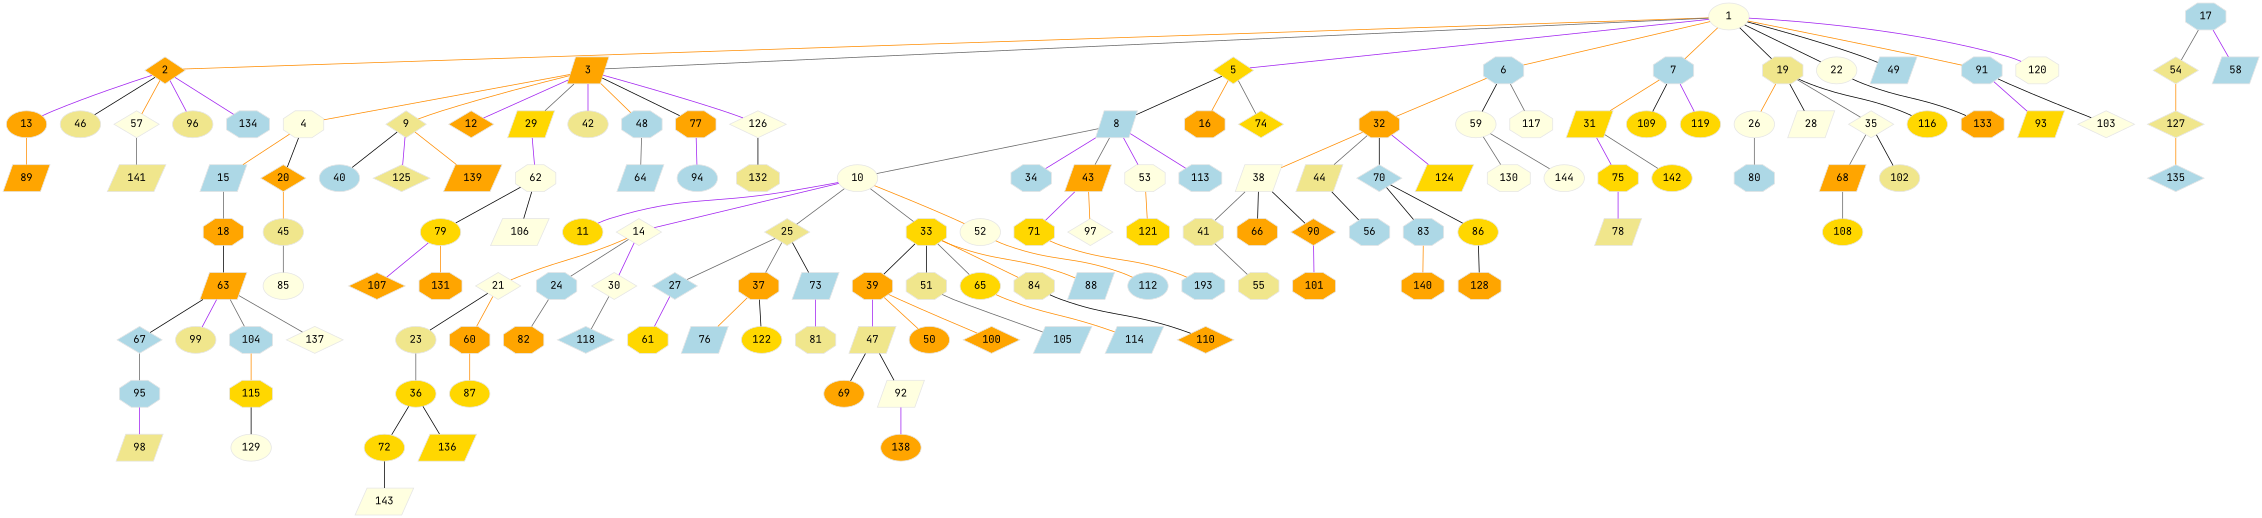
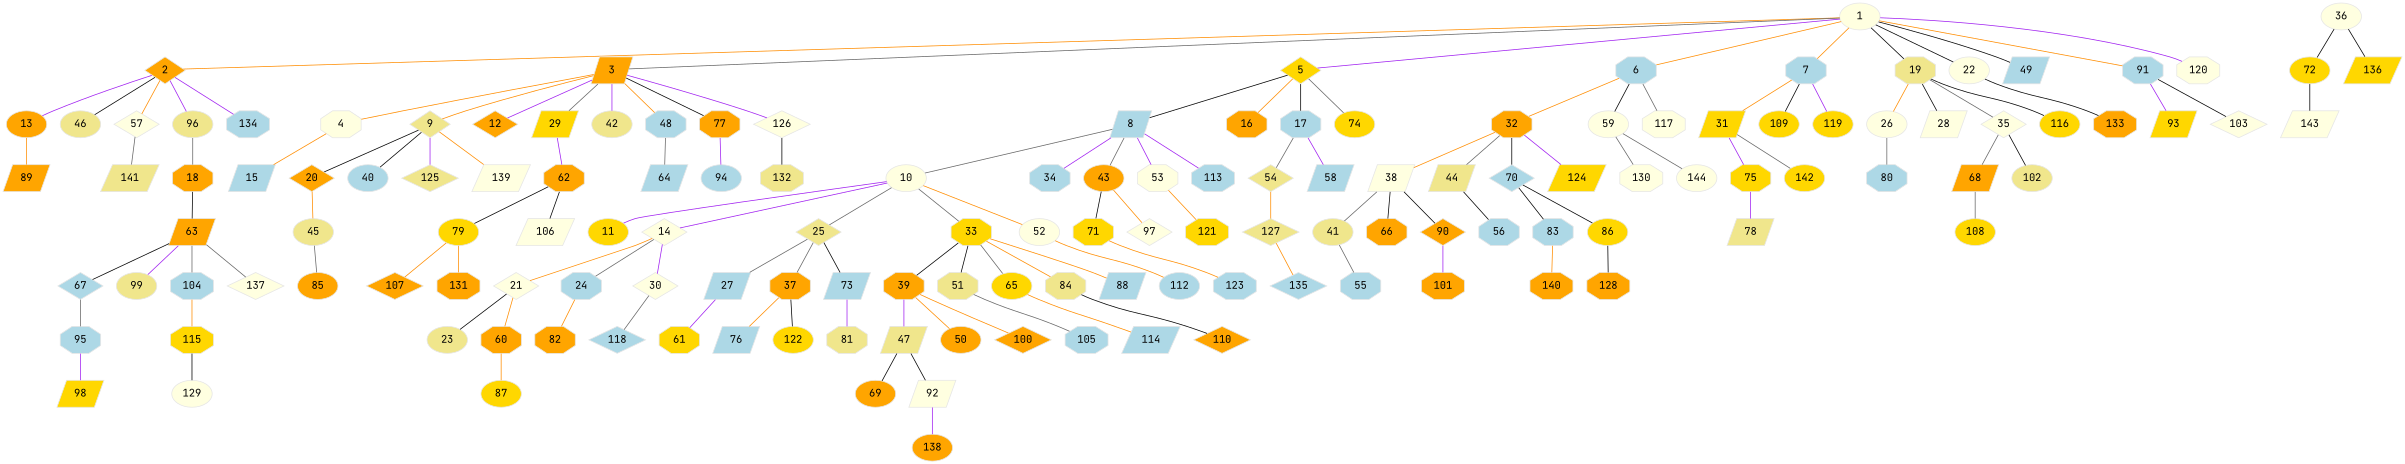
none -> (1301, 97)
(1261, 124) -> (1355, 124)
(293, 153) -> (371, 151)
(473, 178) -> (501, 178)
(536, 178) -> (564, 178)
(1088, 178) -> (1104, 178)
(223, 205) -> (193, 151)
(1060, 206) -> (1099, 205)
(1203, 232) -> (1333, 232)
(408, 260) -> (426, 260)
(283, 286) -> (318, 286)
(675, 286) -> (727, 286)
(1203, 286) -> (1235, 286)
(1259, 286) -> (1361, 286)
(540, 313) -> (568, 313)
(1063, 340) -> (1087, 340)
(416, 367) -> none
(416, 394) -> (2341, 16)
(140, 448) -> (80, 394)
